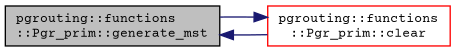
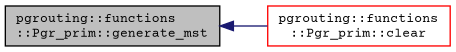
(237, 17) -> none
